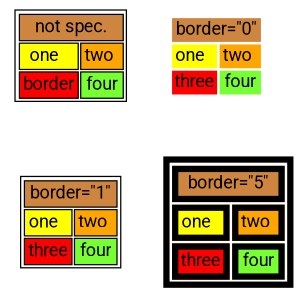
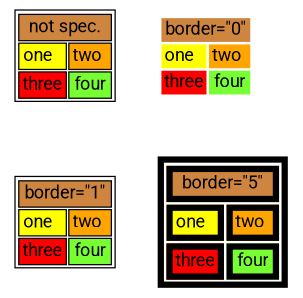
(49, 84) -> (43, 84)
